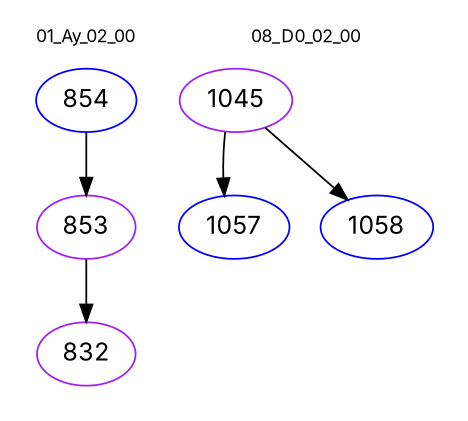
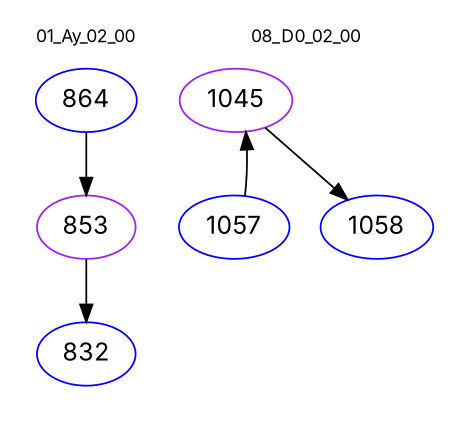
(86, 100) -> (86, 100)
(223, 155) -> (247, 173)
(86, 354) -> (86, 354)
